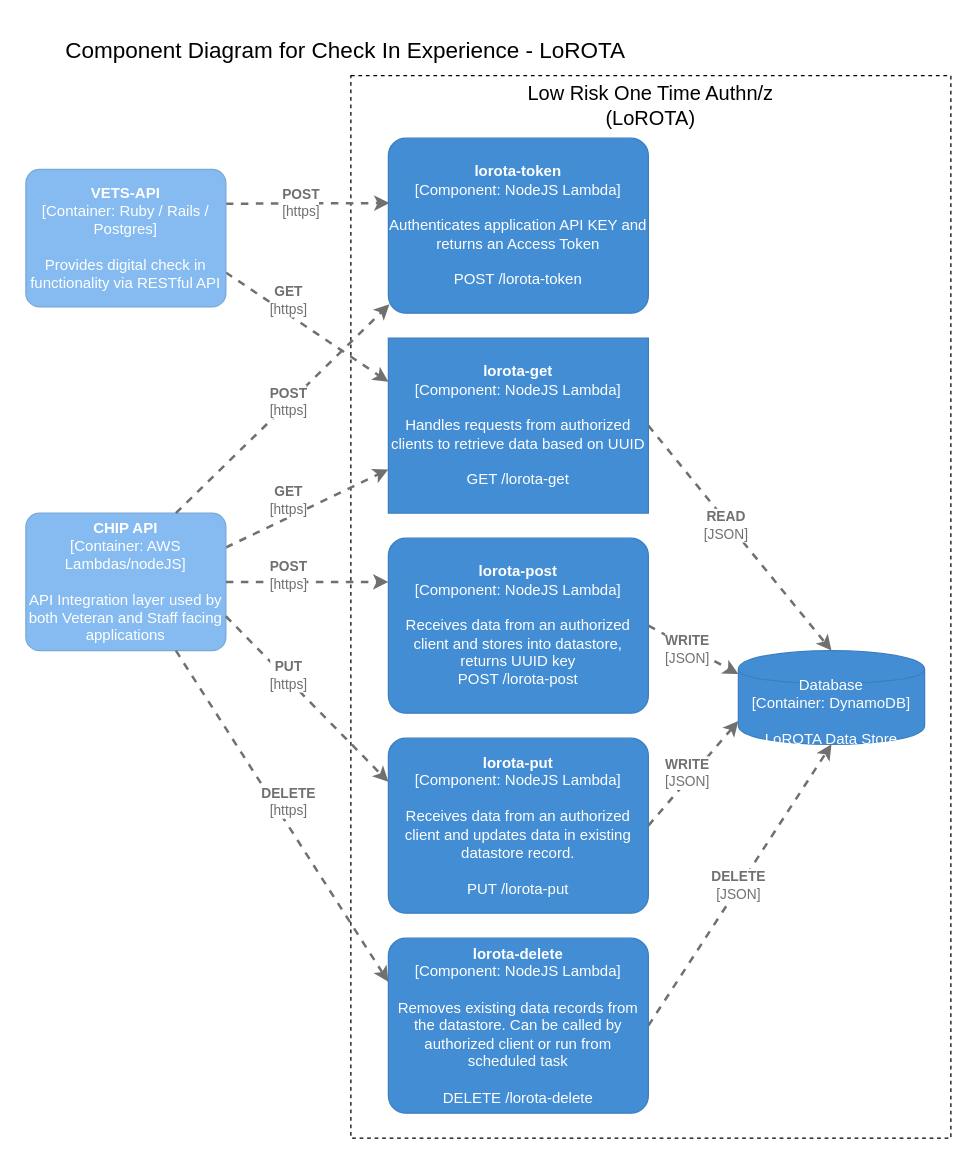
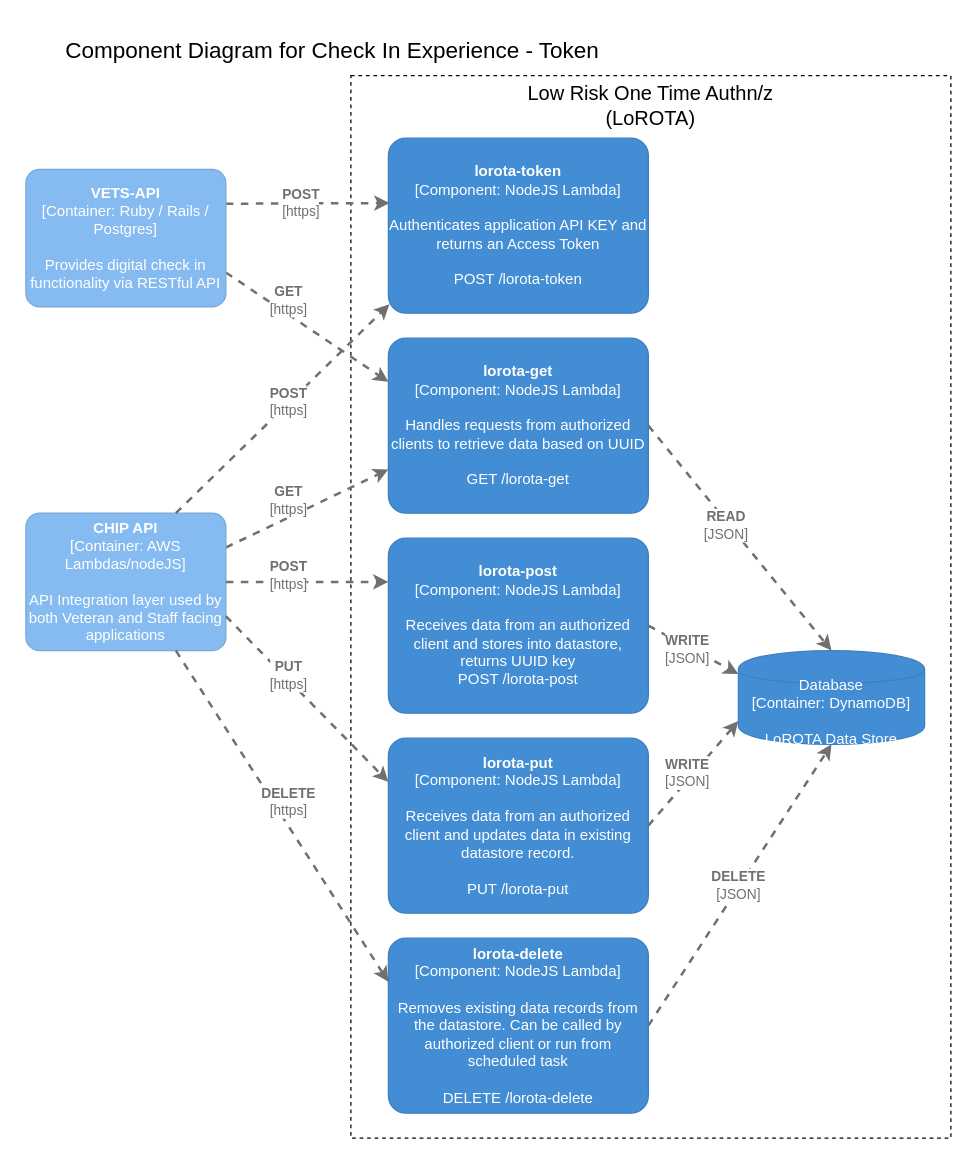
(258, 51) -> (254, 51)
(518, 426) -> (518, 426)
